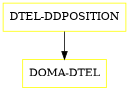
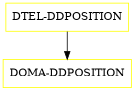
(65, 74) -> (67, 74)
